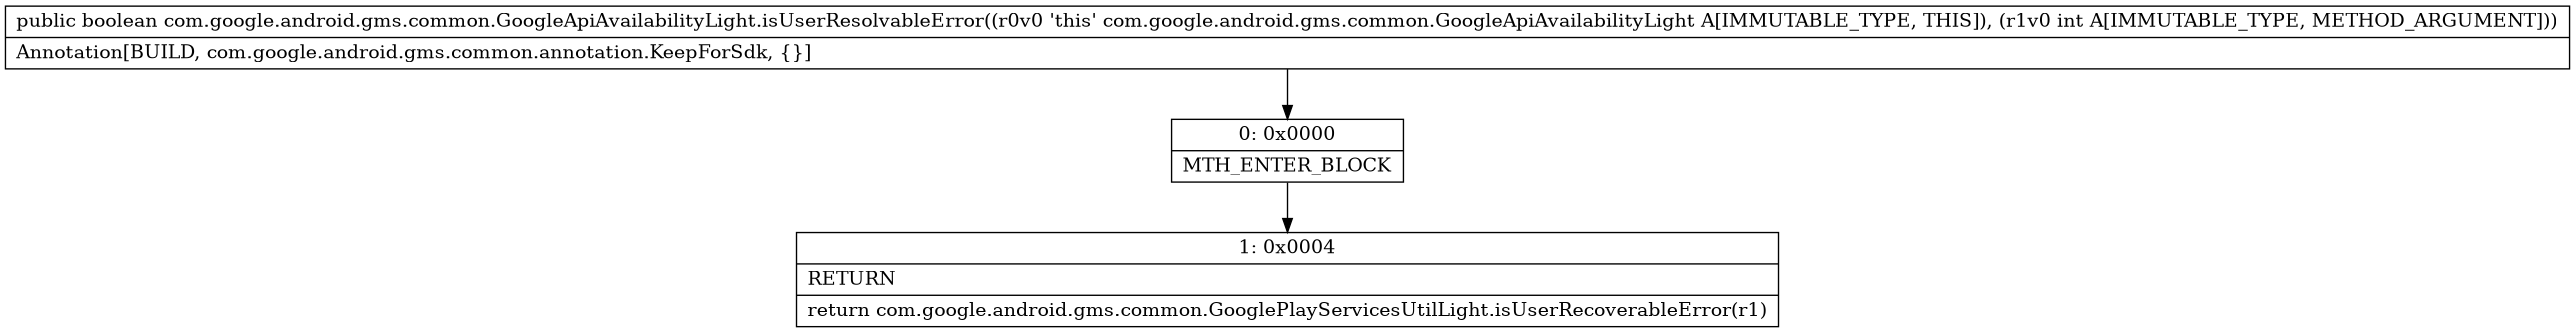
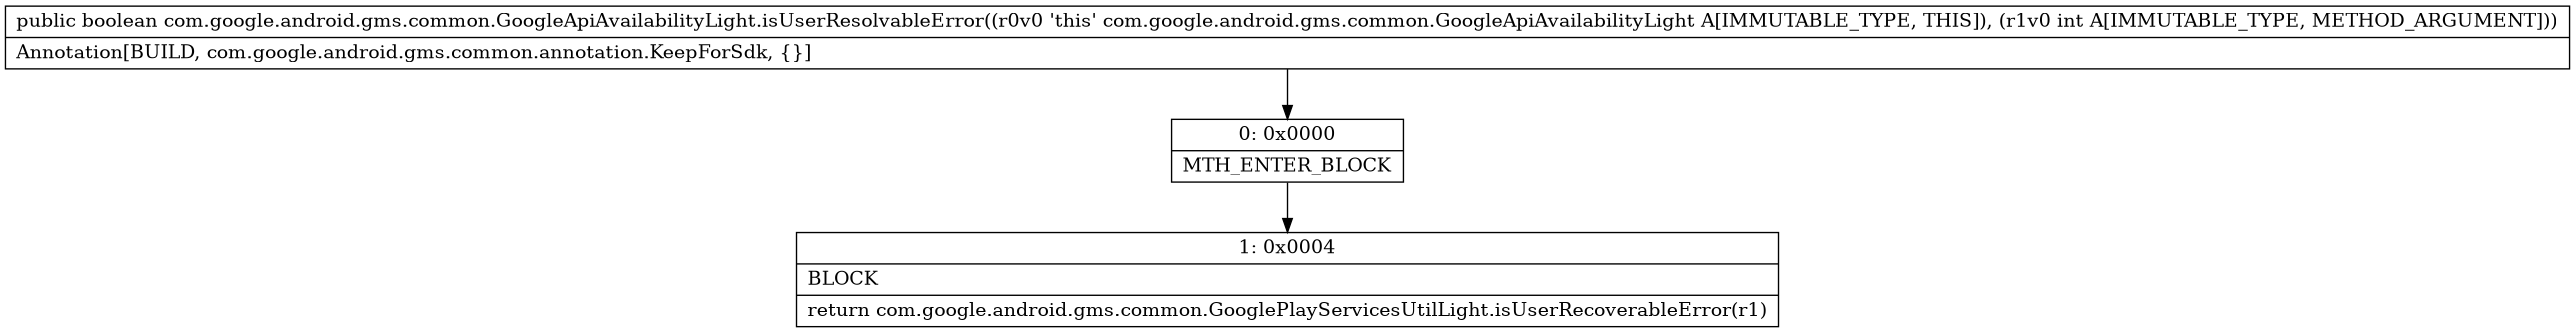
(852, 279) -> (843, 279)
